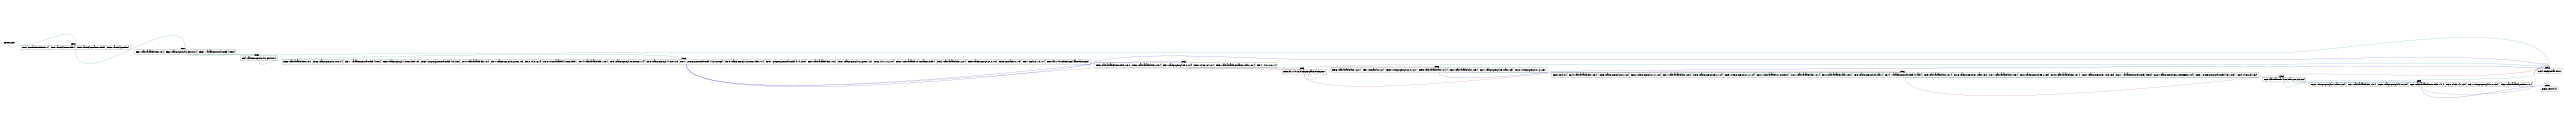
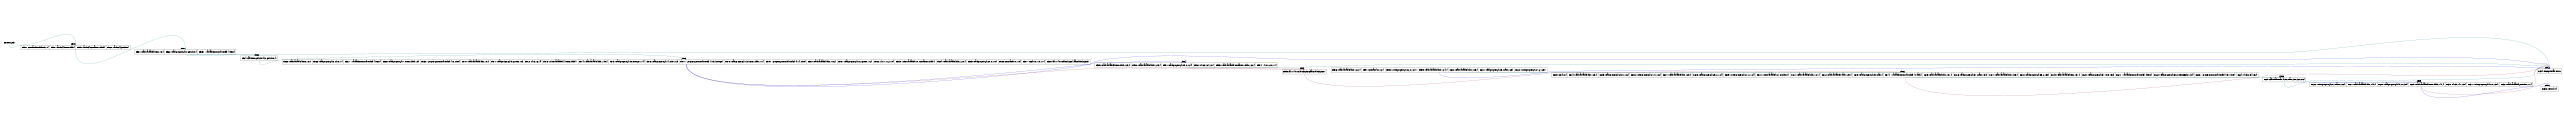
(1367, 66) -> none
